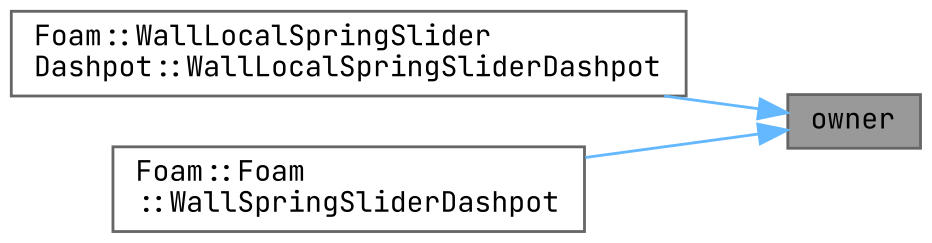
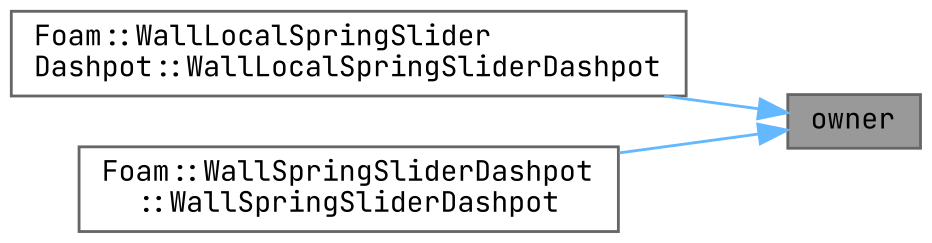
(349, 189) -> (349, 189)
